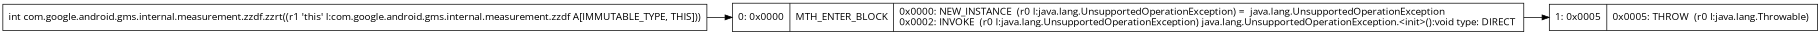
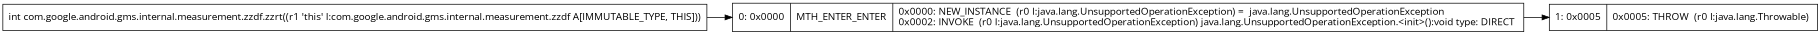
(842, 17) -> (841, 17)
